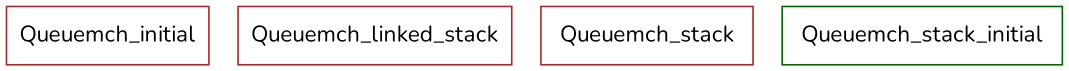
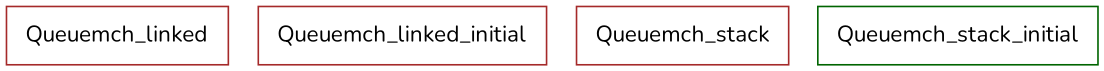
(108, 36) -> (117, 36)
(375, 36) -> (402, 36)
